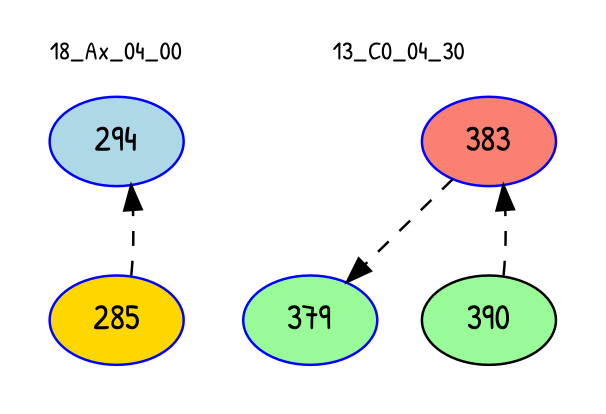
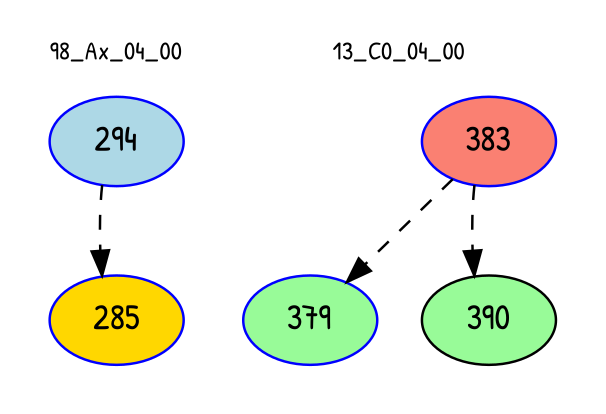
(117, 53) -> (117, 53)
(400, 53) -> (400, 53)
(133, 243) -> (100, 218)
(506, 243) -> (472, 218)
